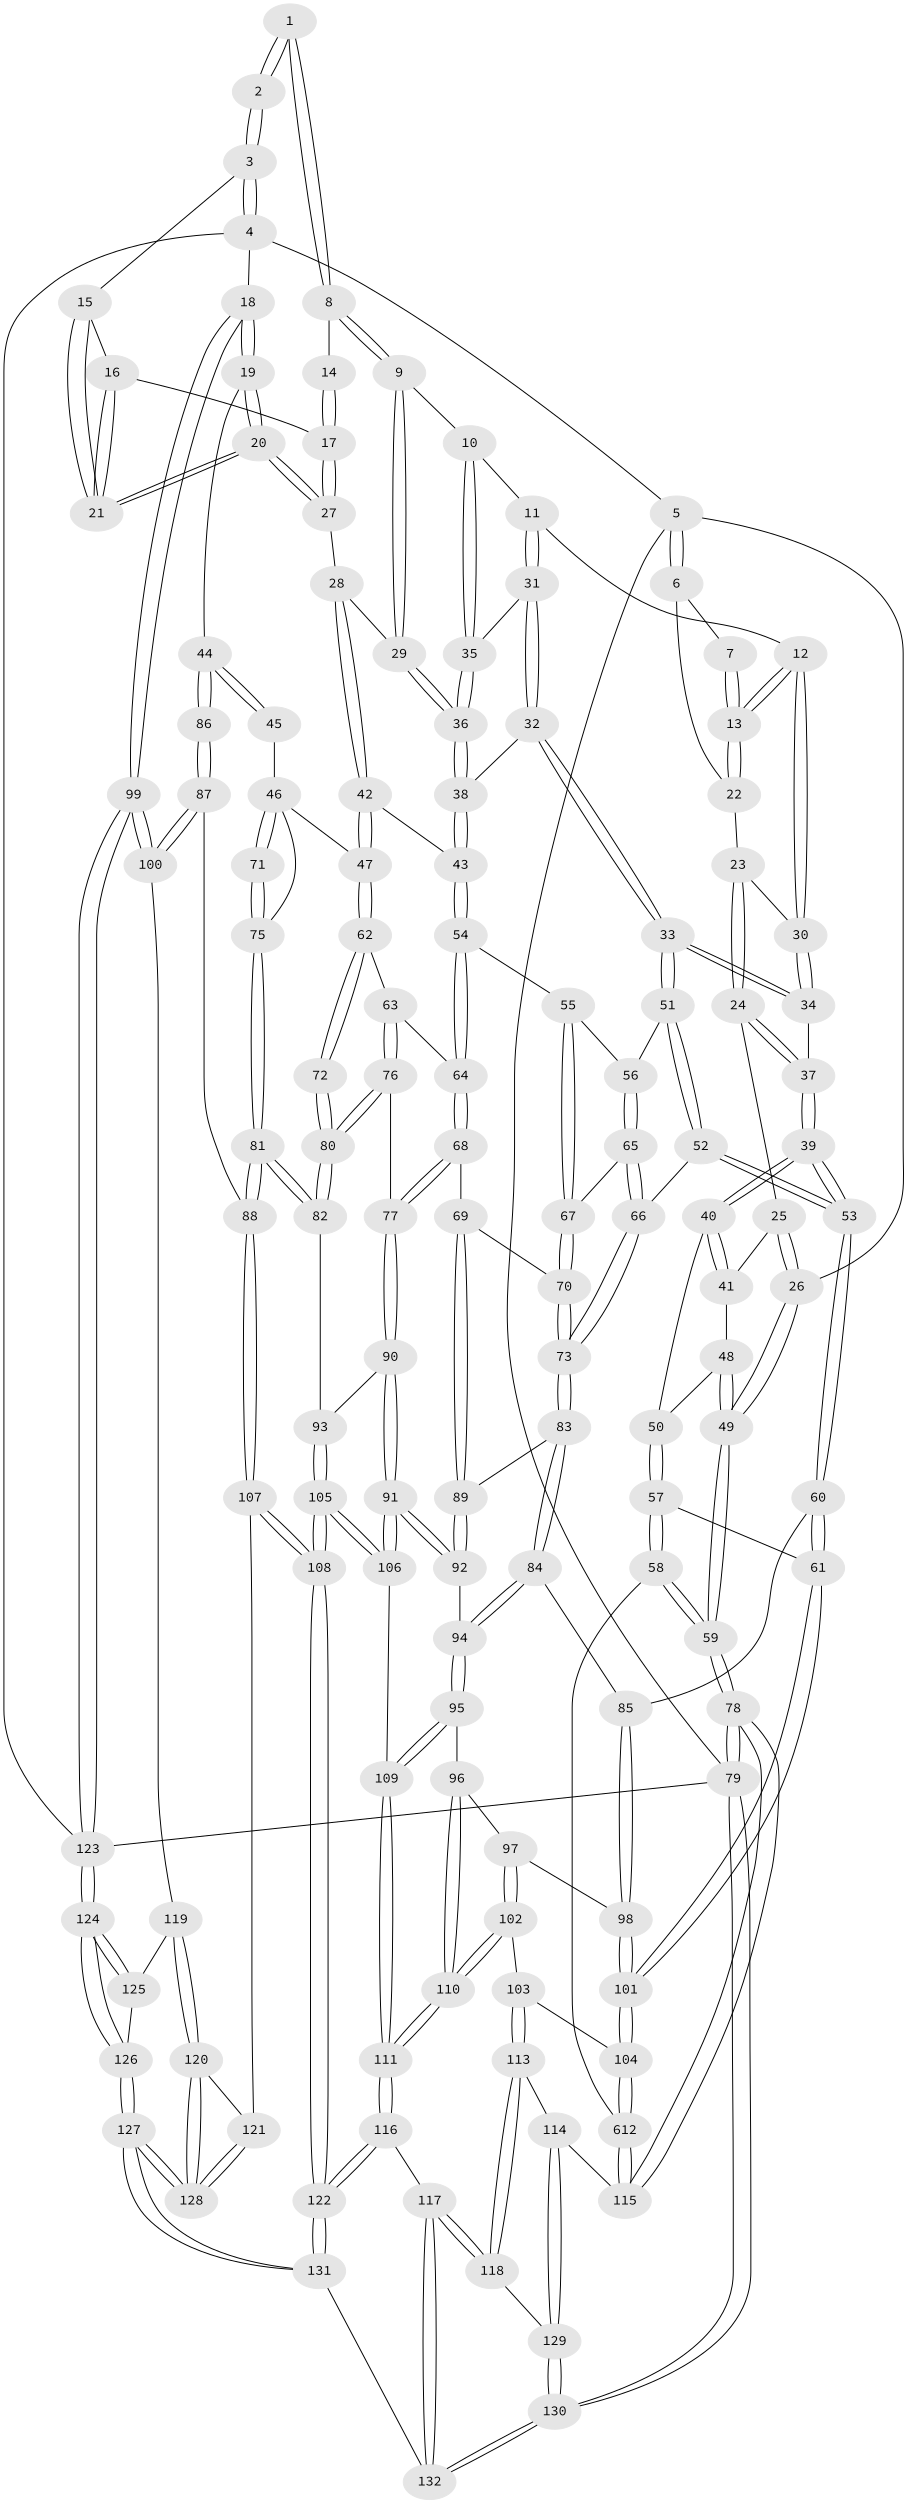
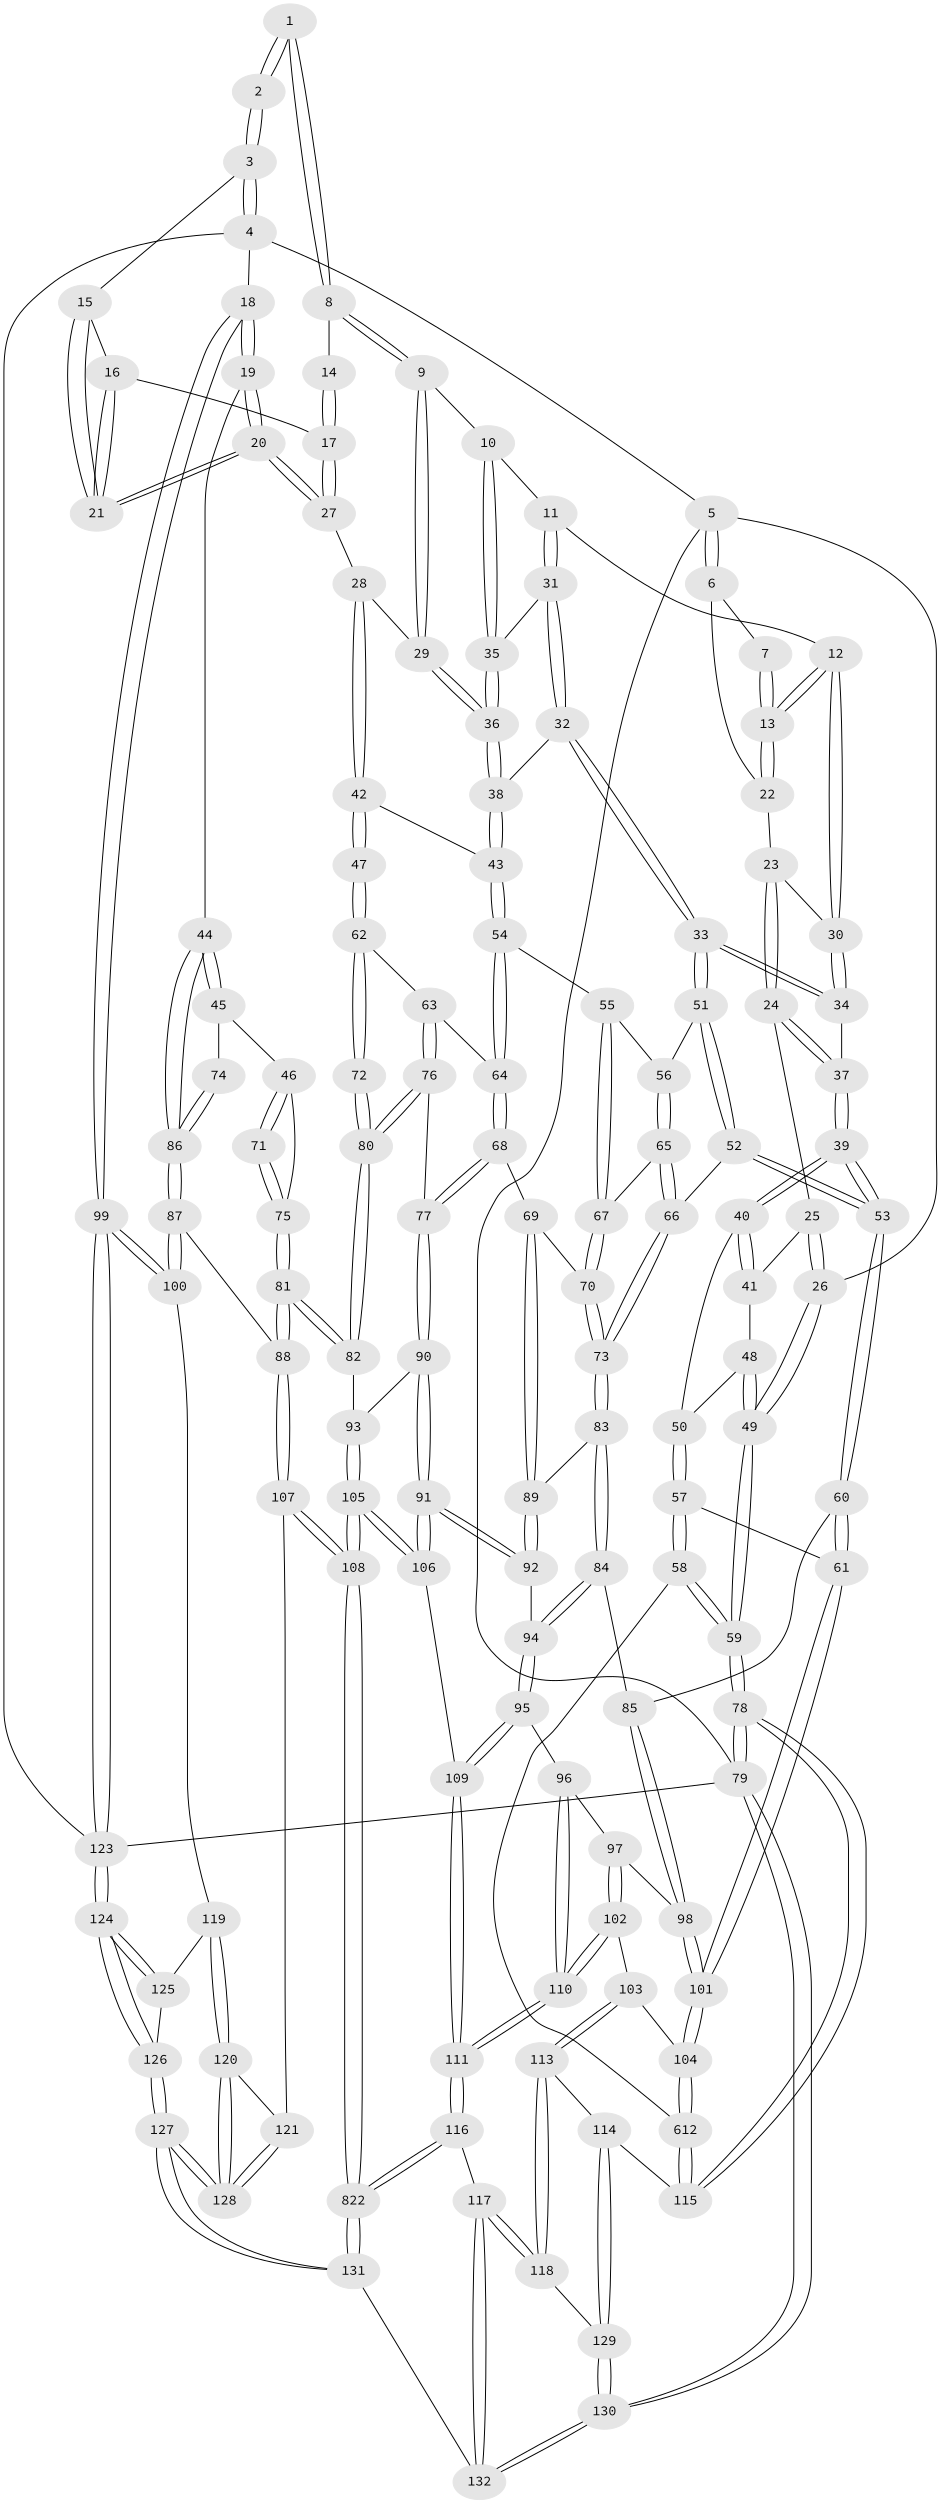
(320, 830) -> none
none -> (219, 1076)
(319, 2201) -> (353, 2201)
